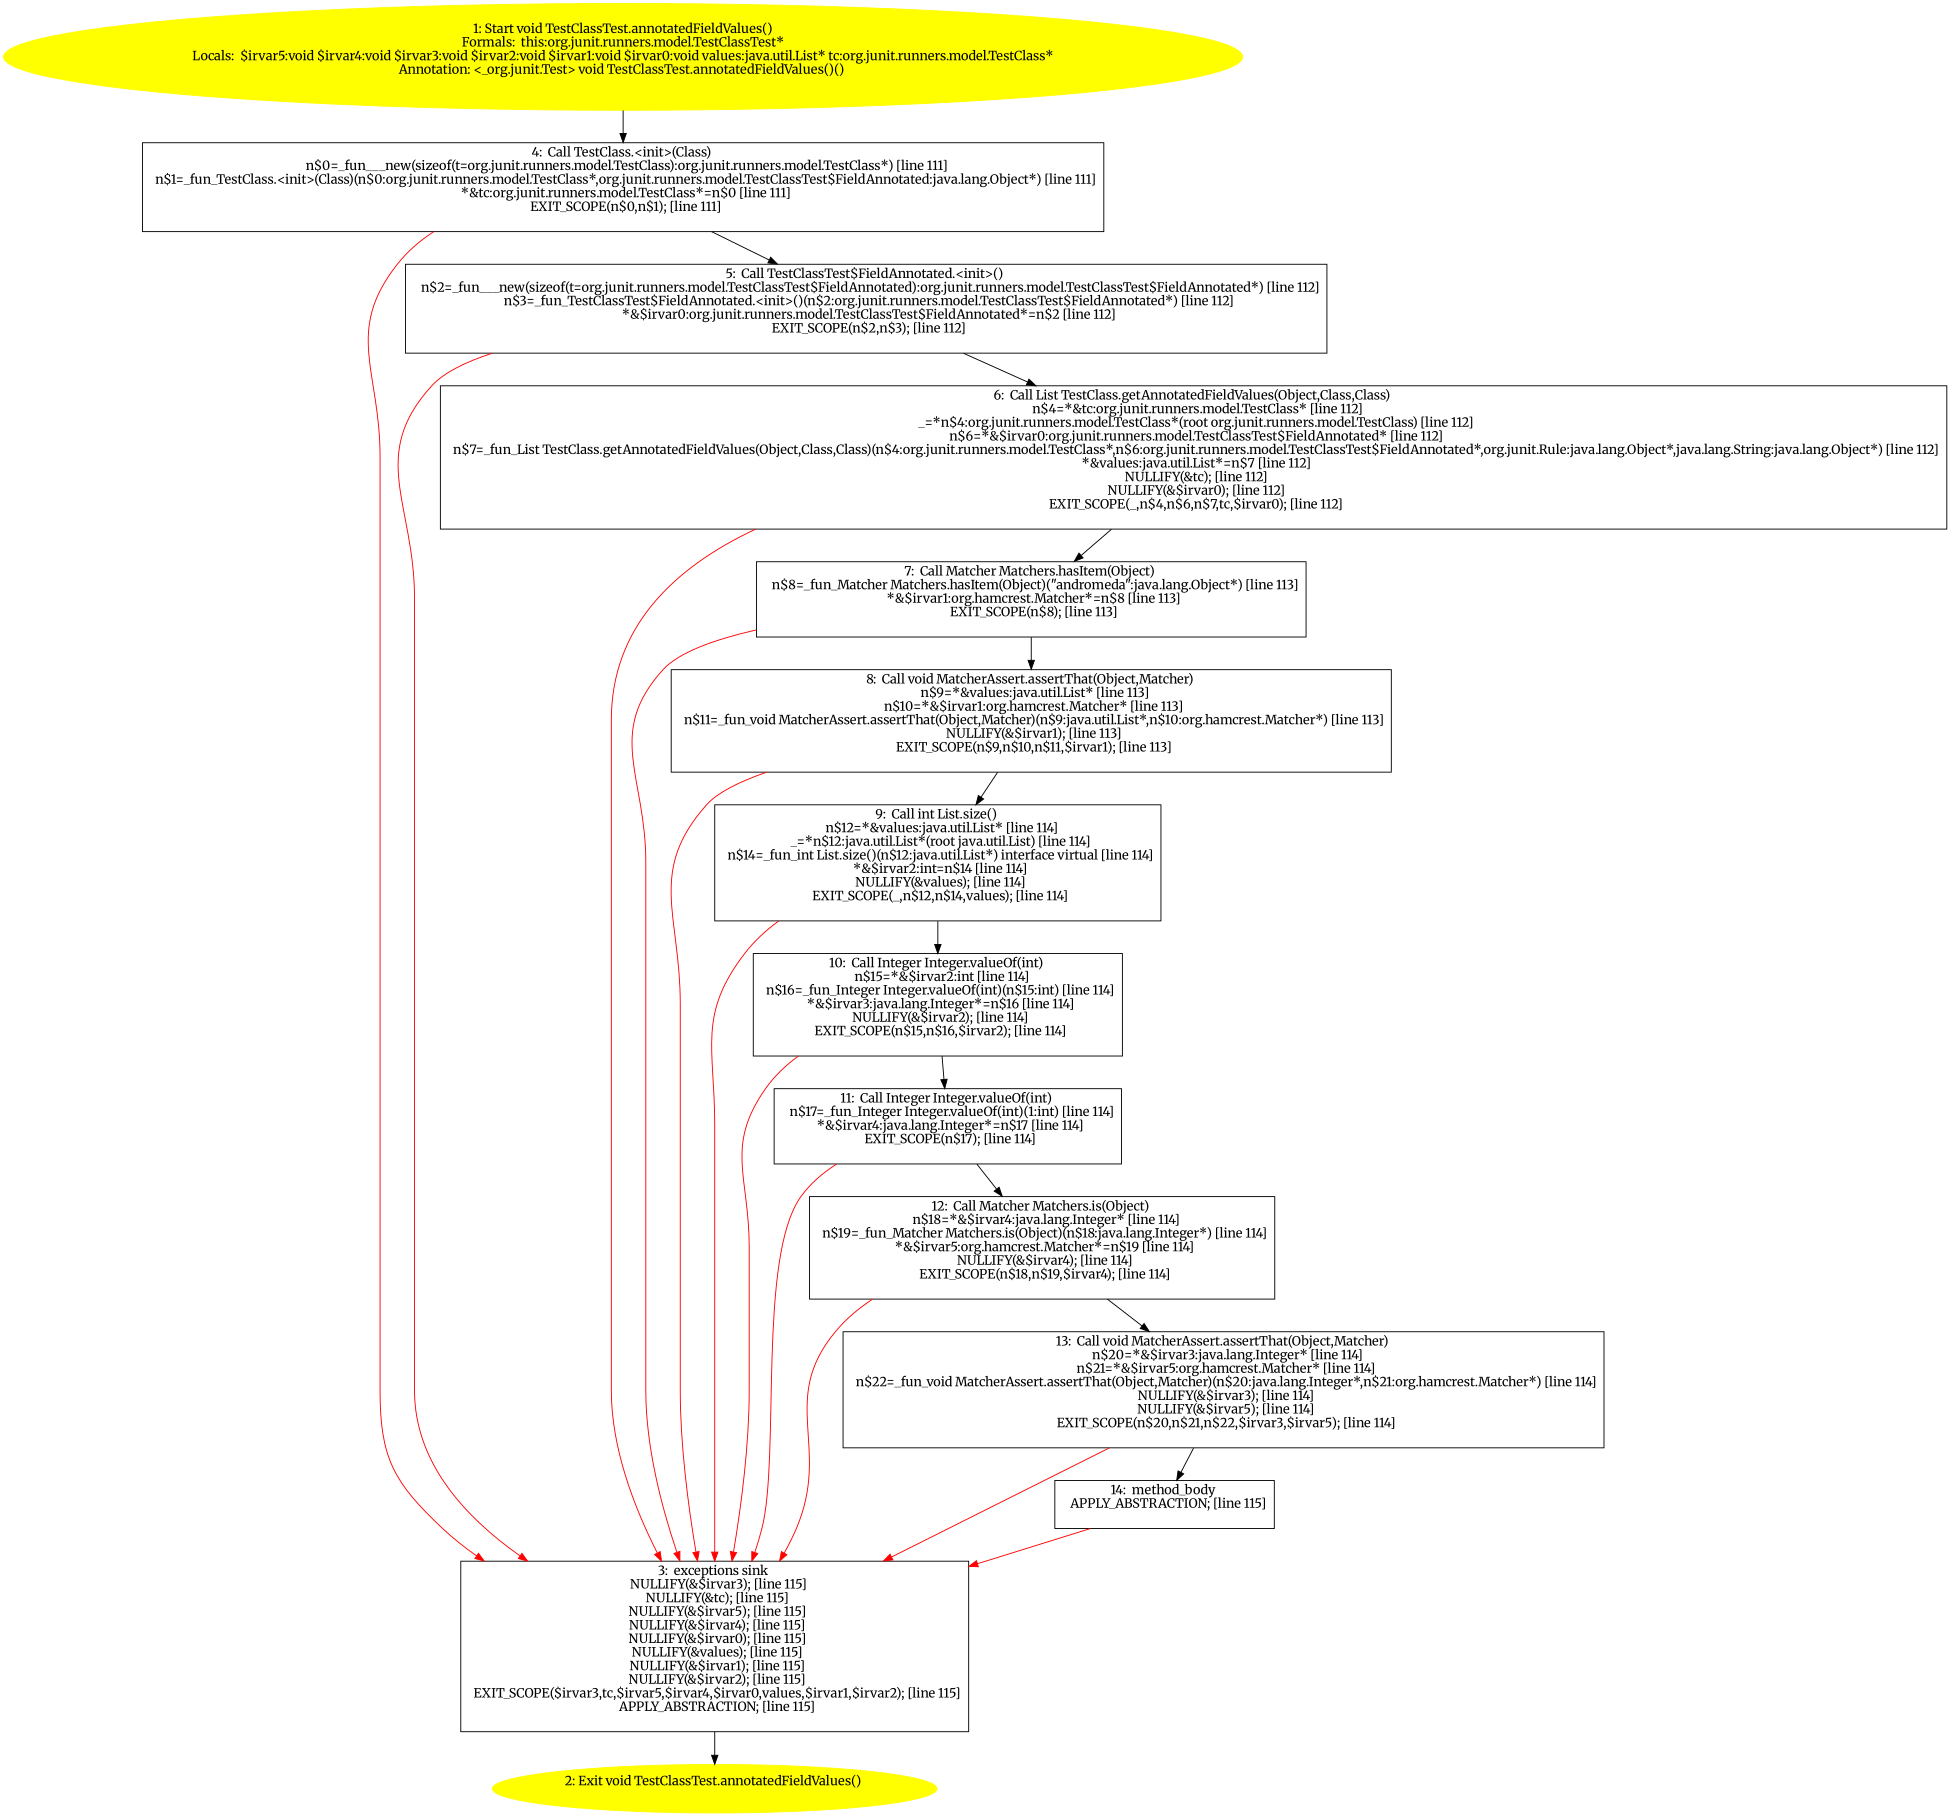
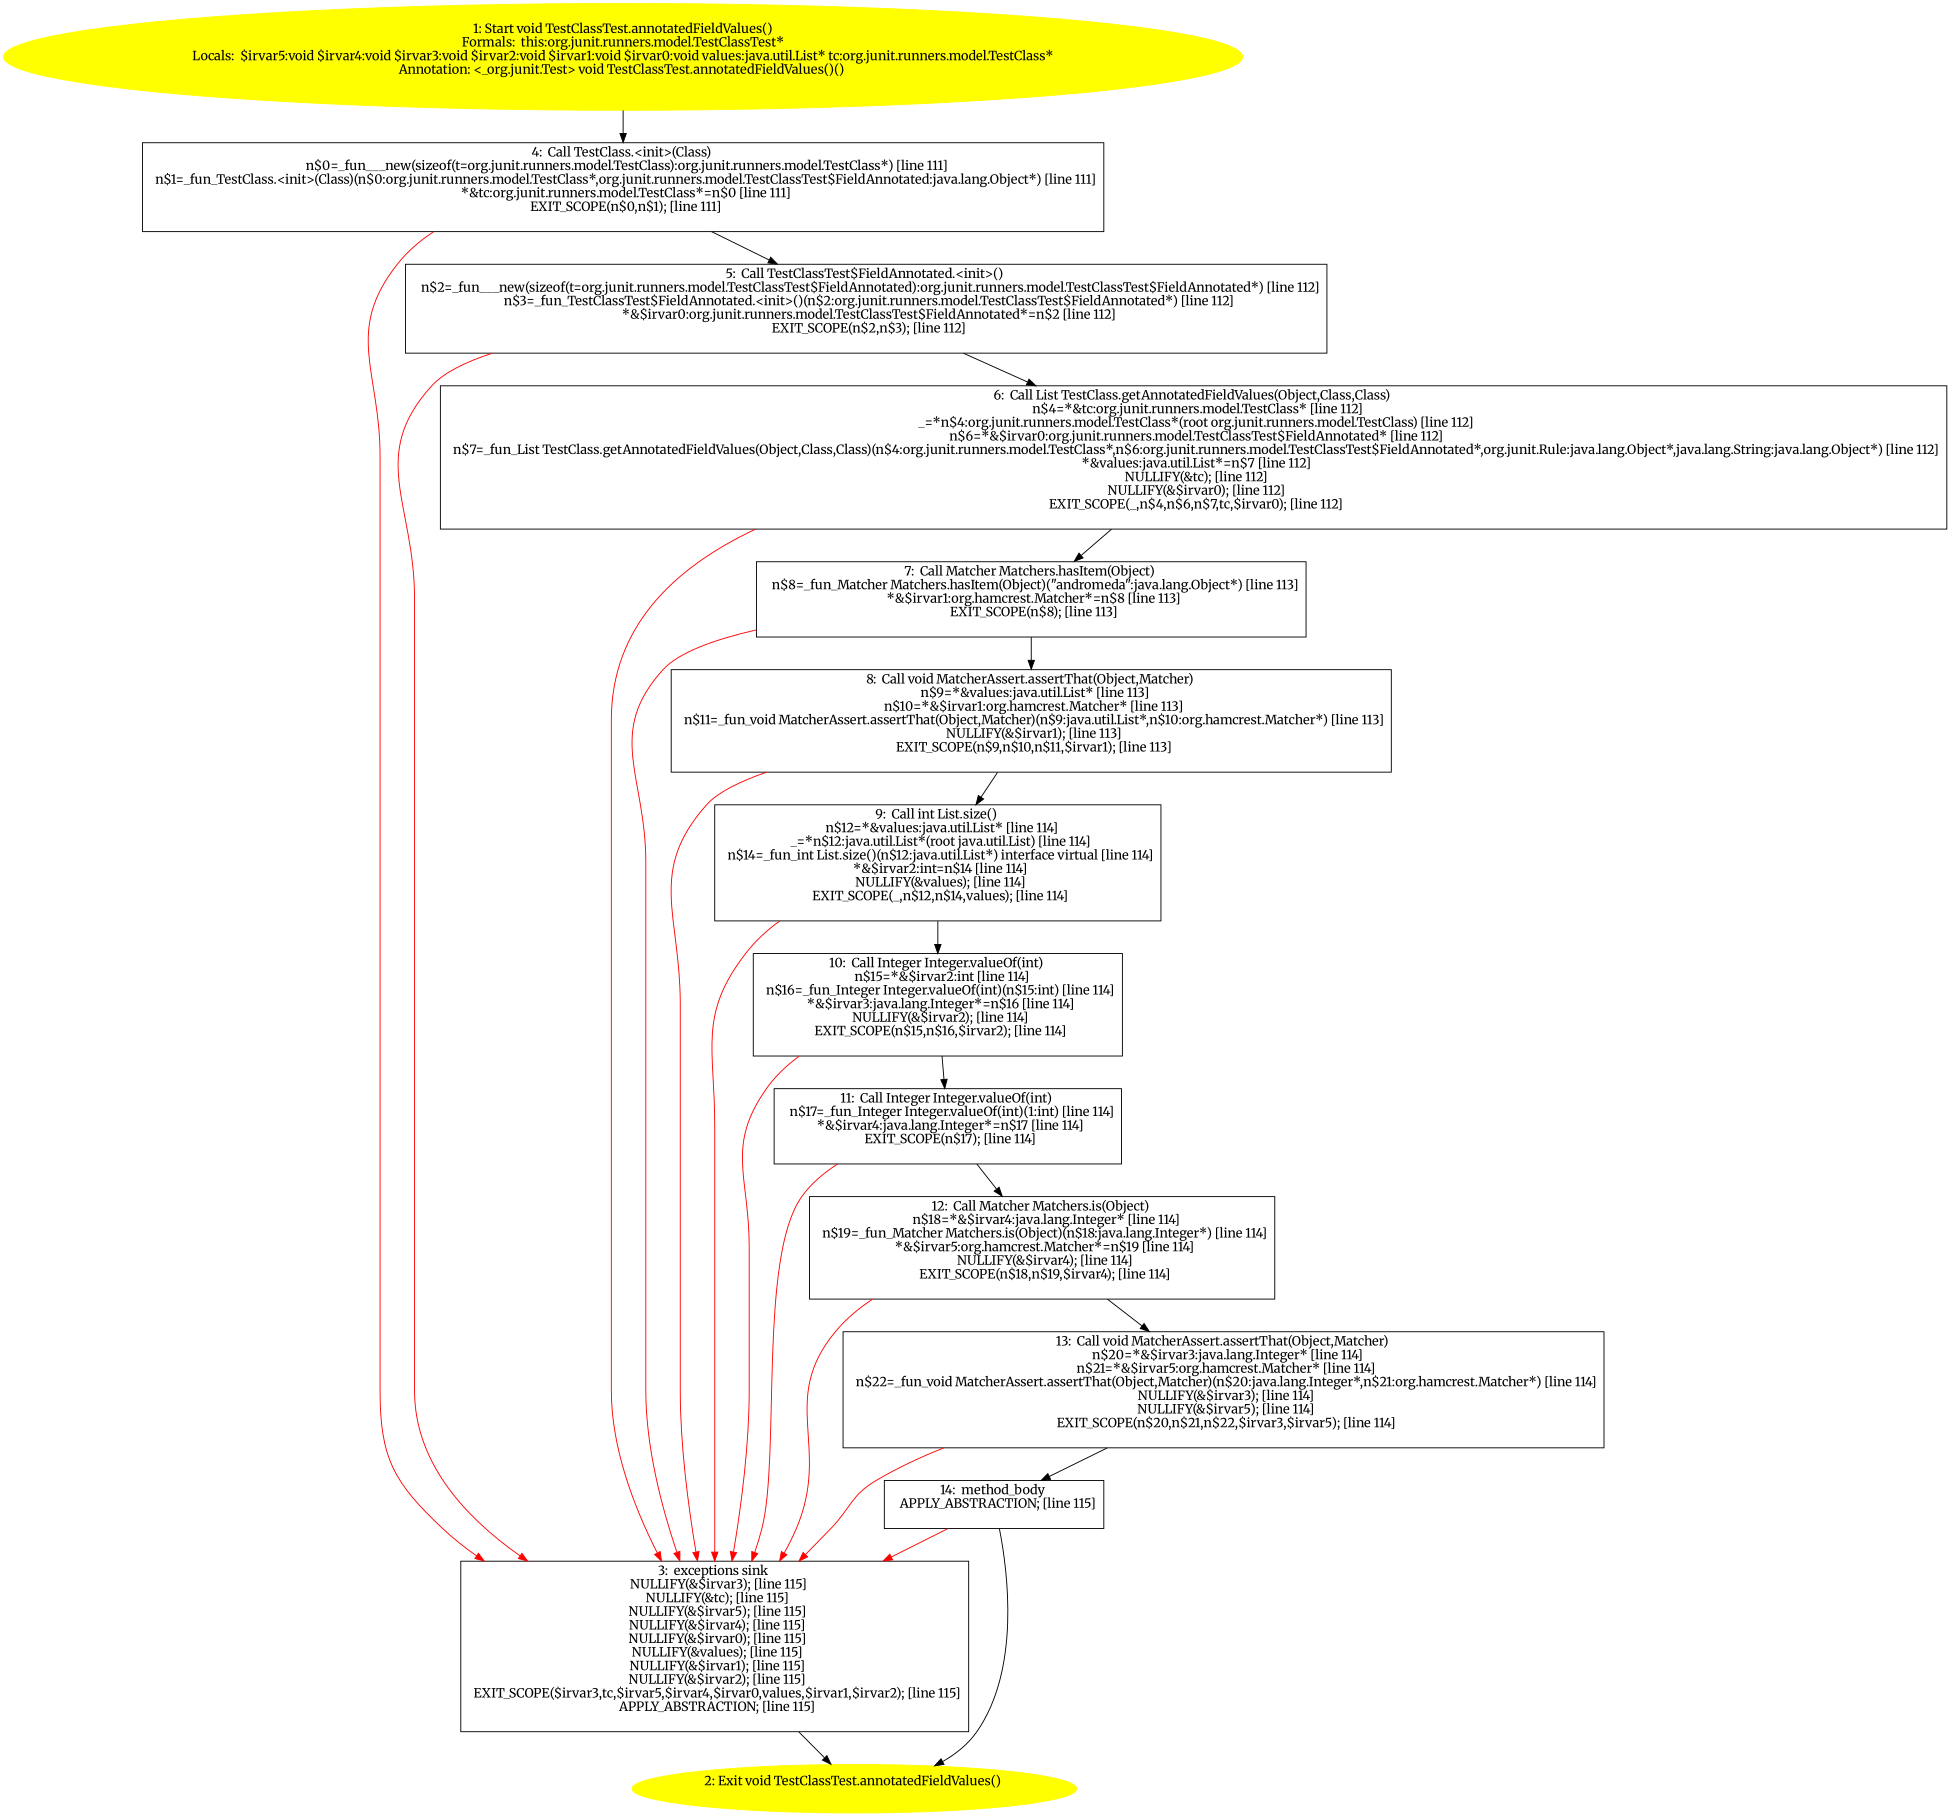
none -> (1005, 1655)
